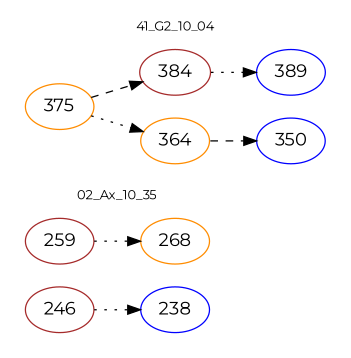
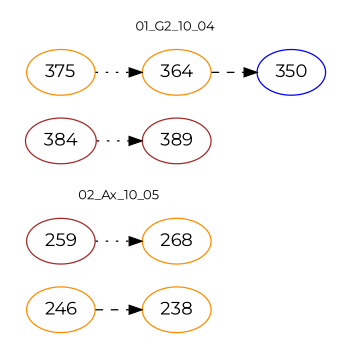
(176, 27) -> (176, 27)
(291, 72) -> (177, 141)
(111, 91) -> none
(118, 196) -> (119, 196)
(60, 310) -> (61, 310)
(111, 310) -> (112, 310)
(175, 310) -> (177, 310)
